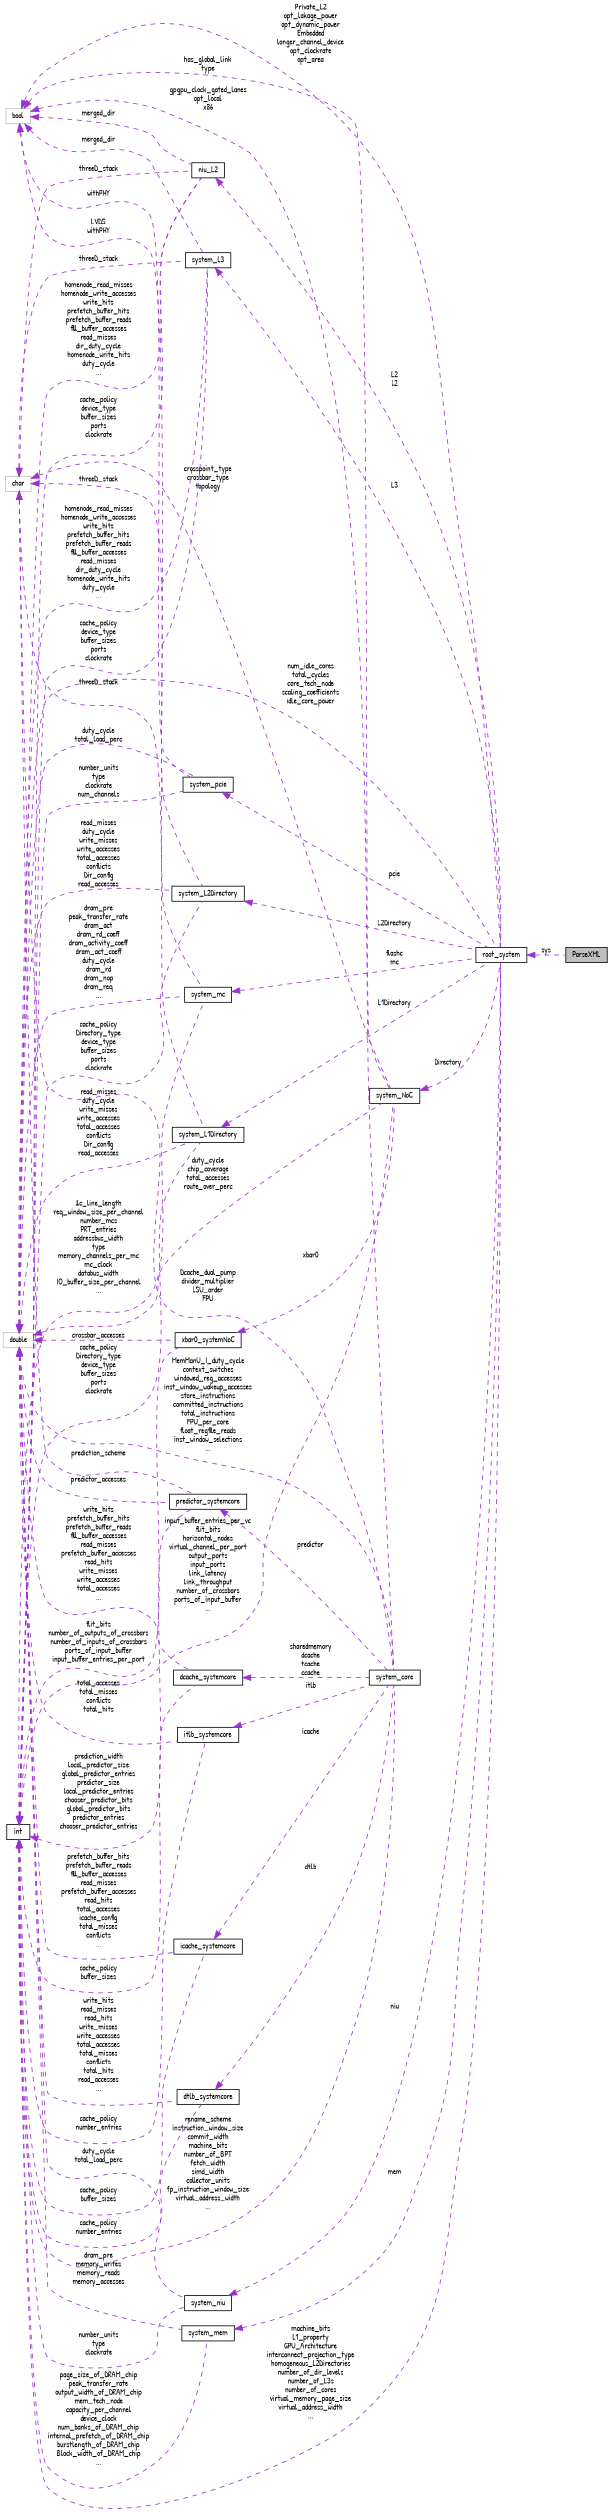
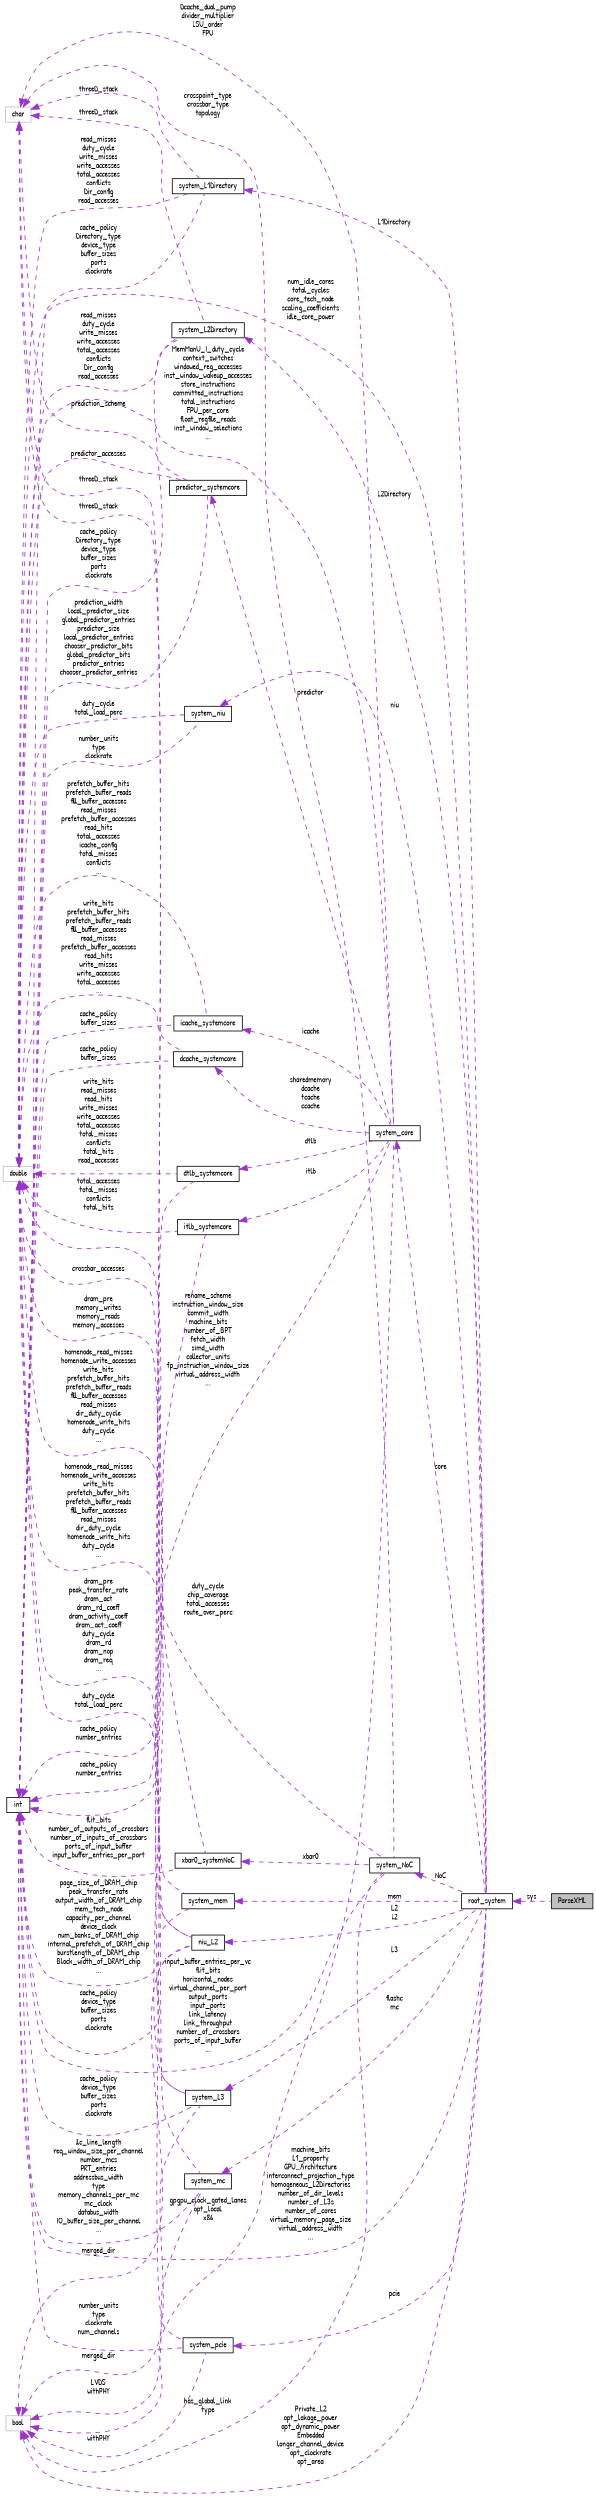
(448, 1063) -> (441, 1876)
none -> (441, 1521)
